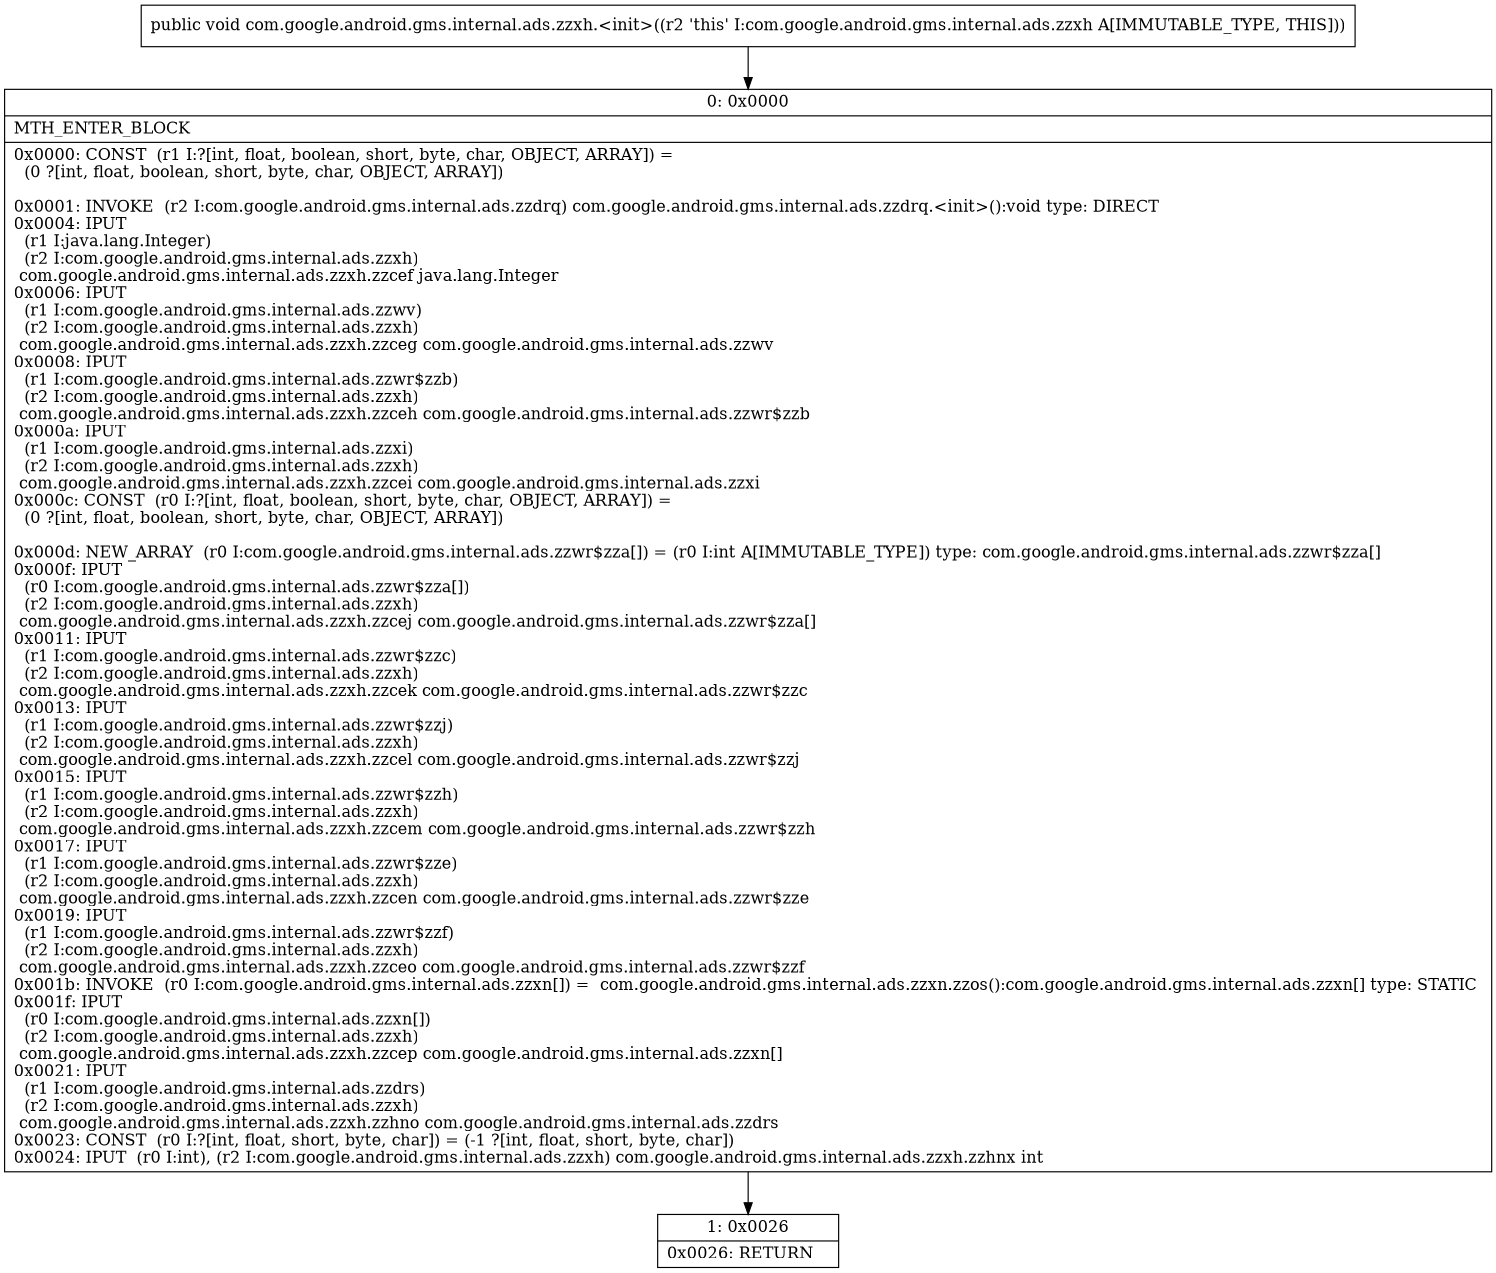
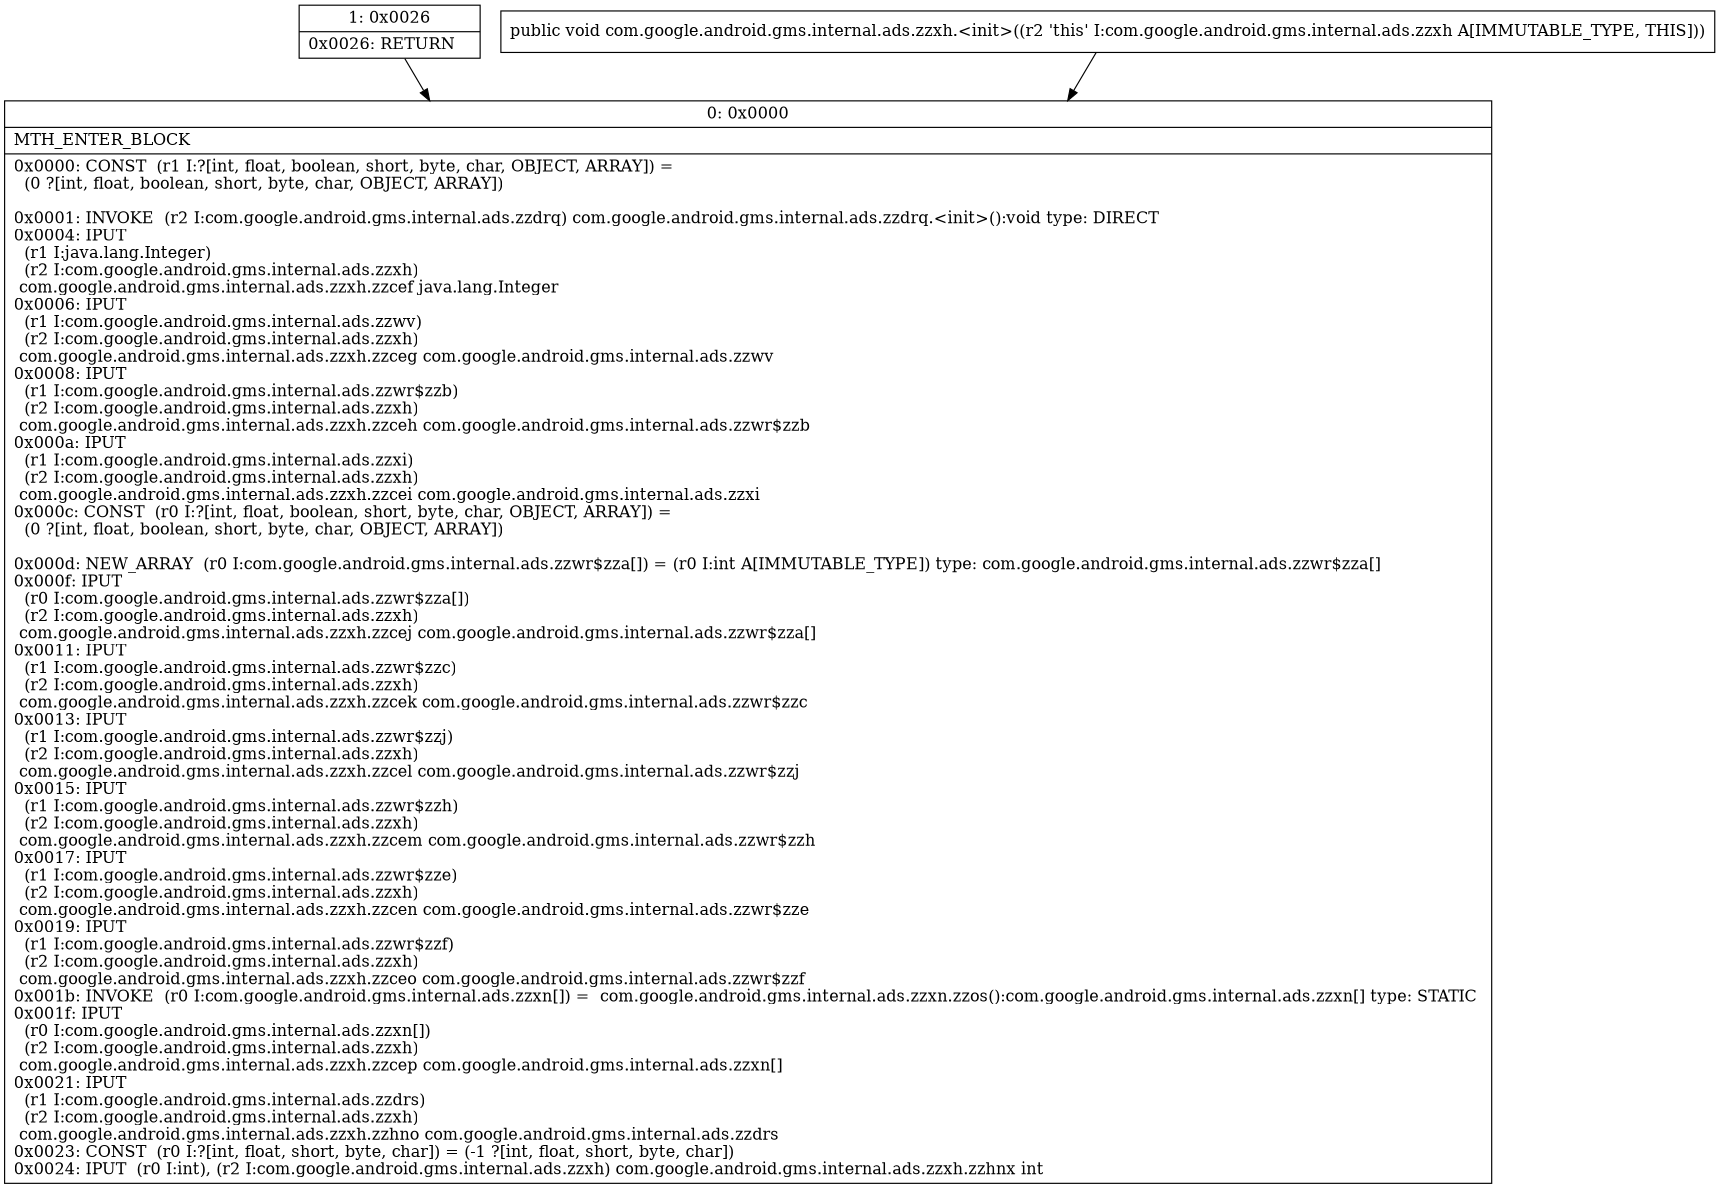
(748, 1187) -> (414, 75)
